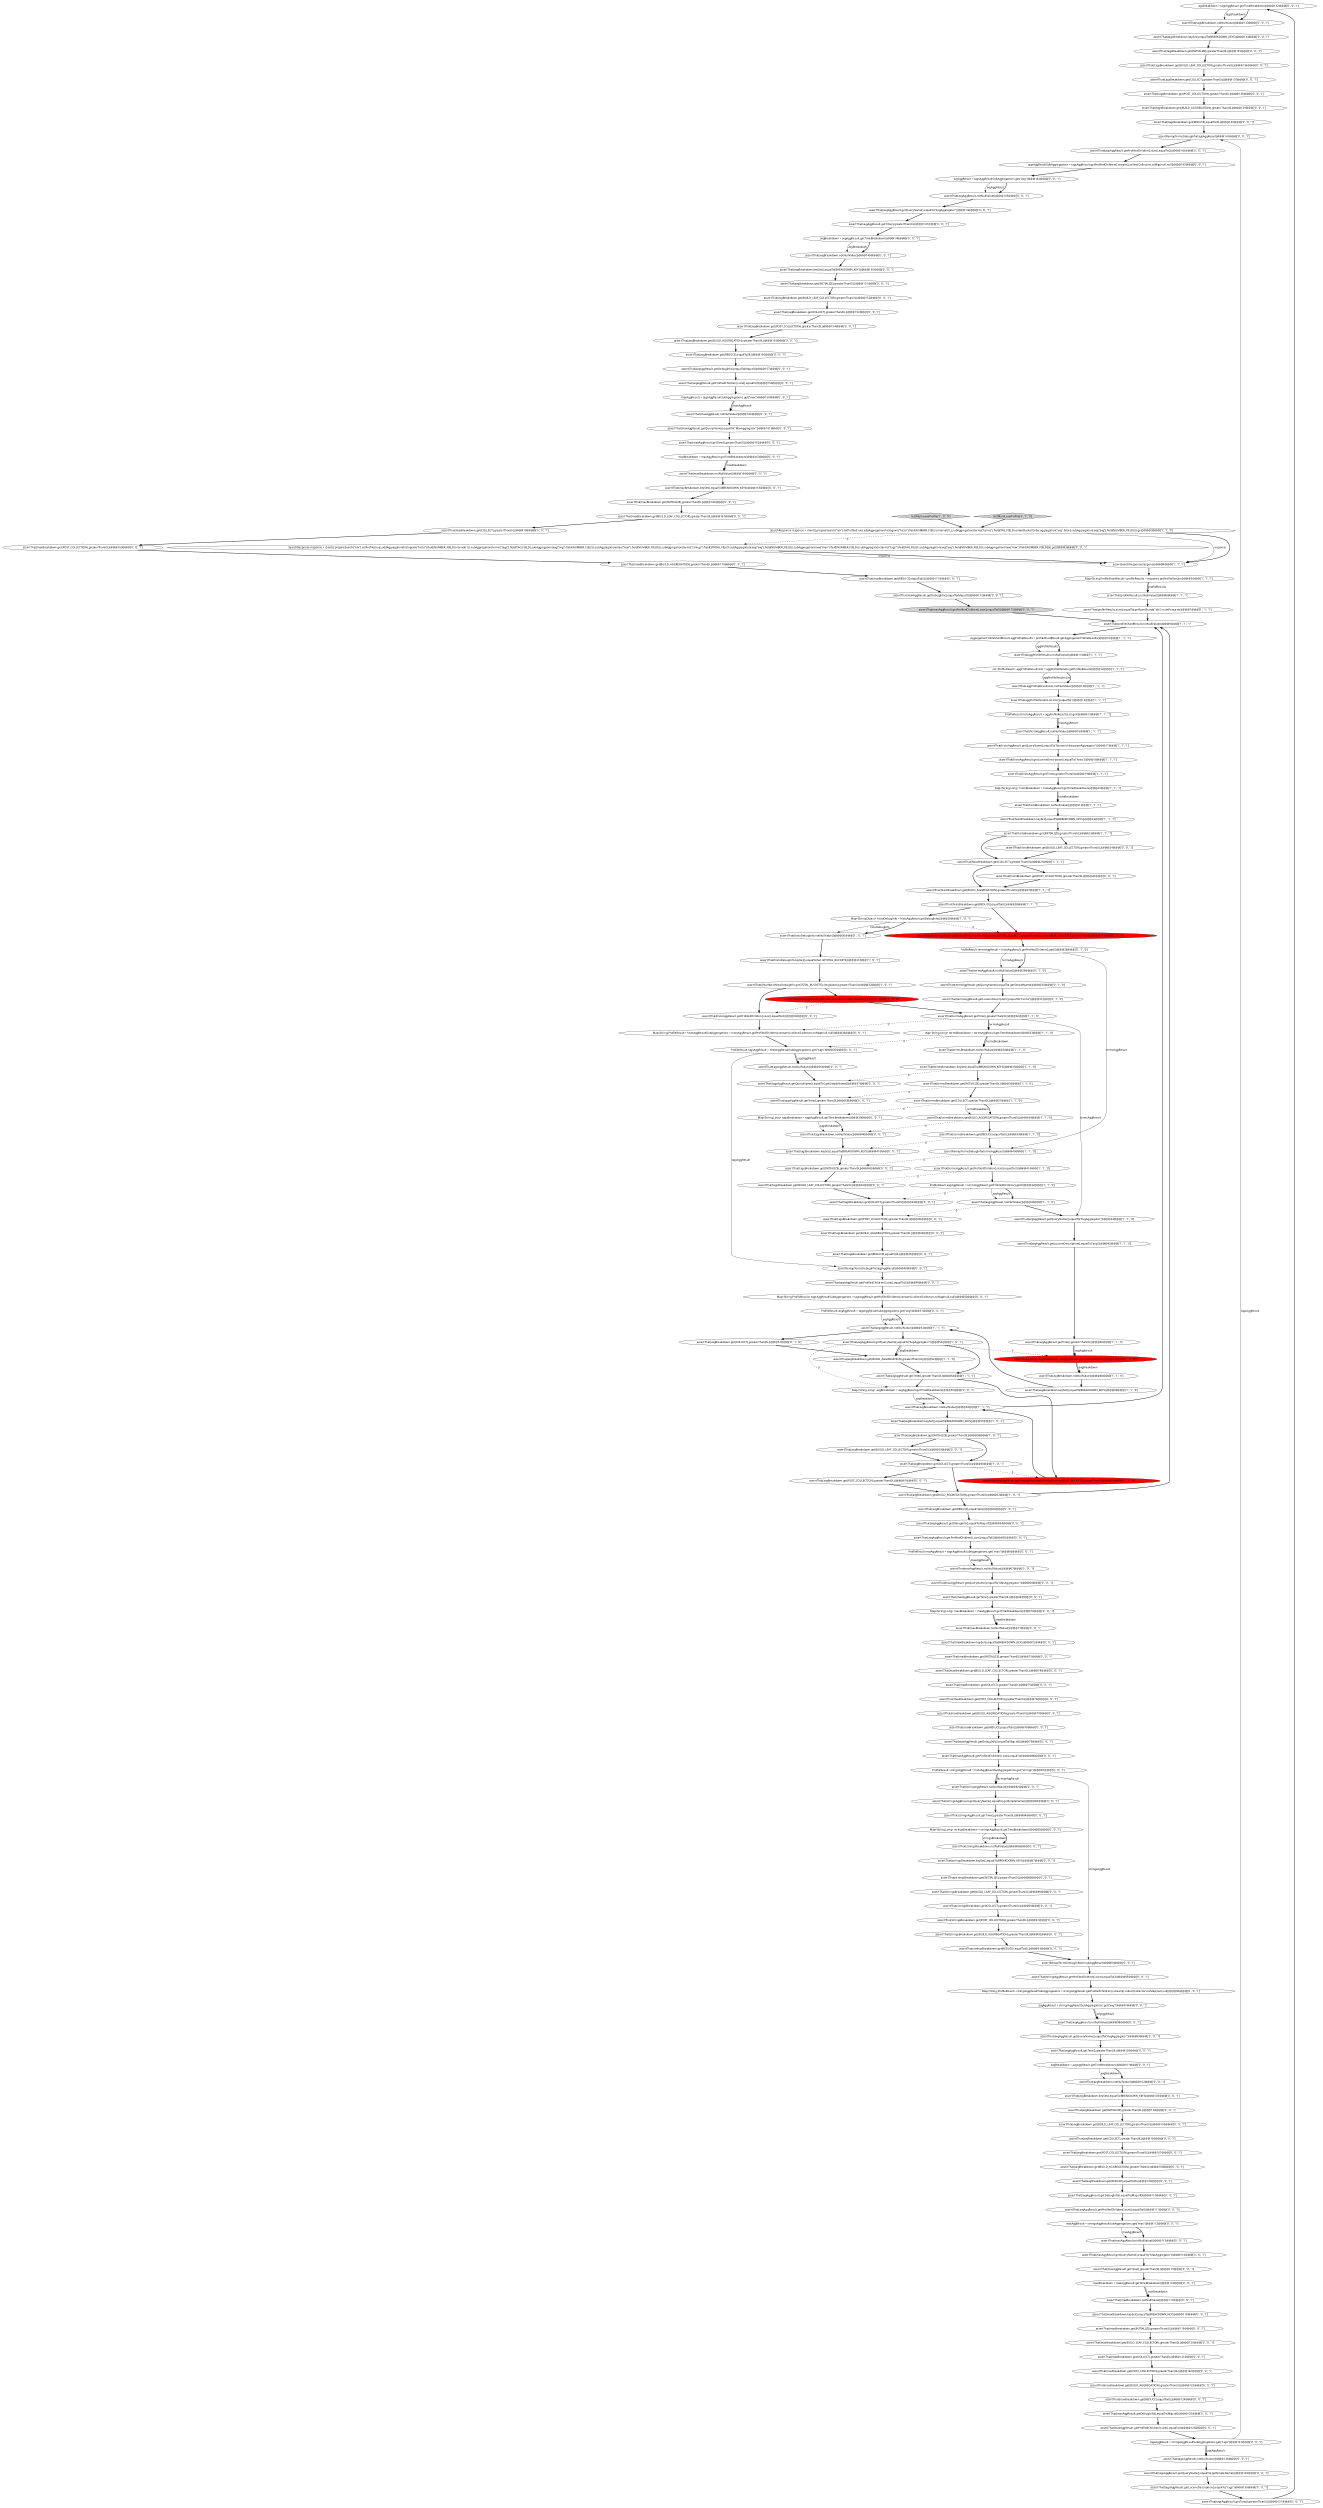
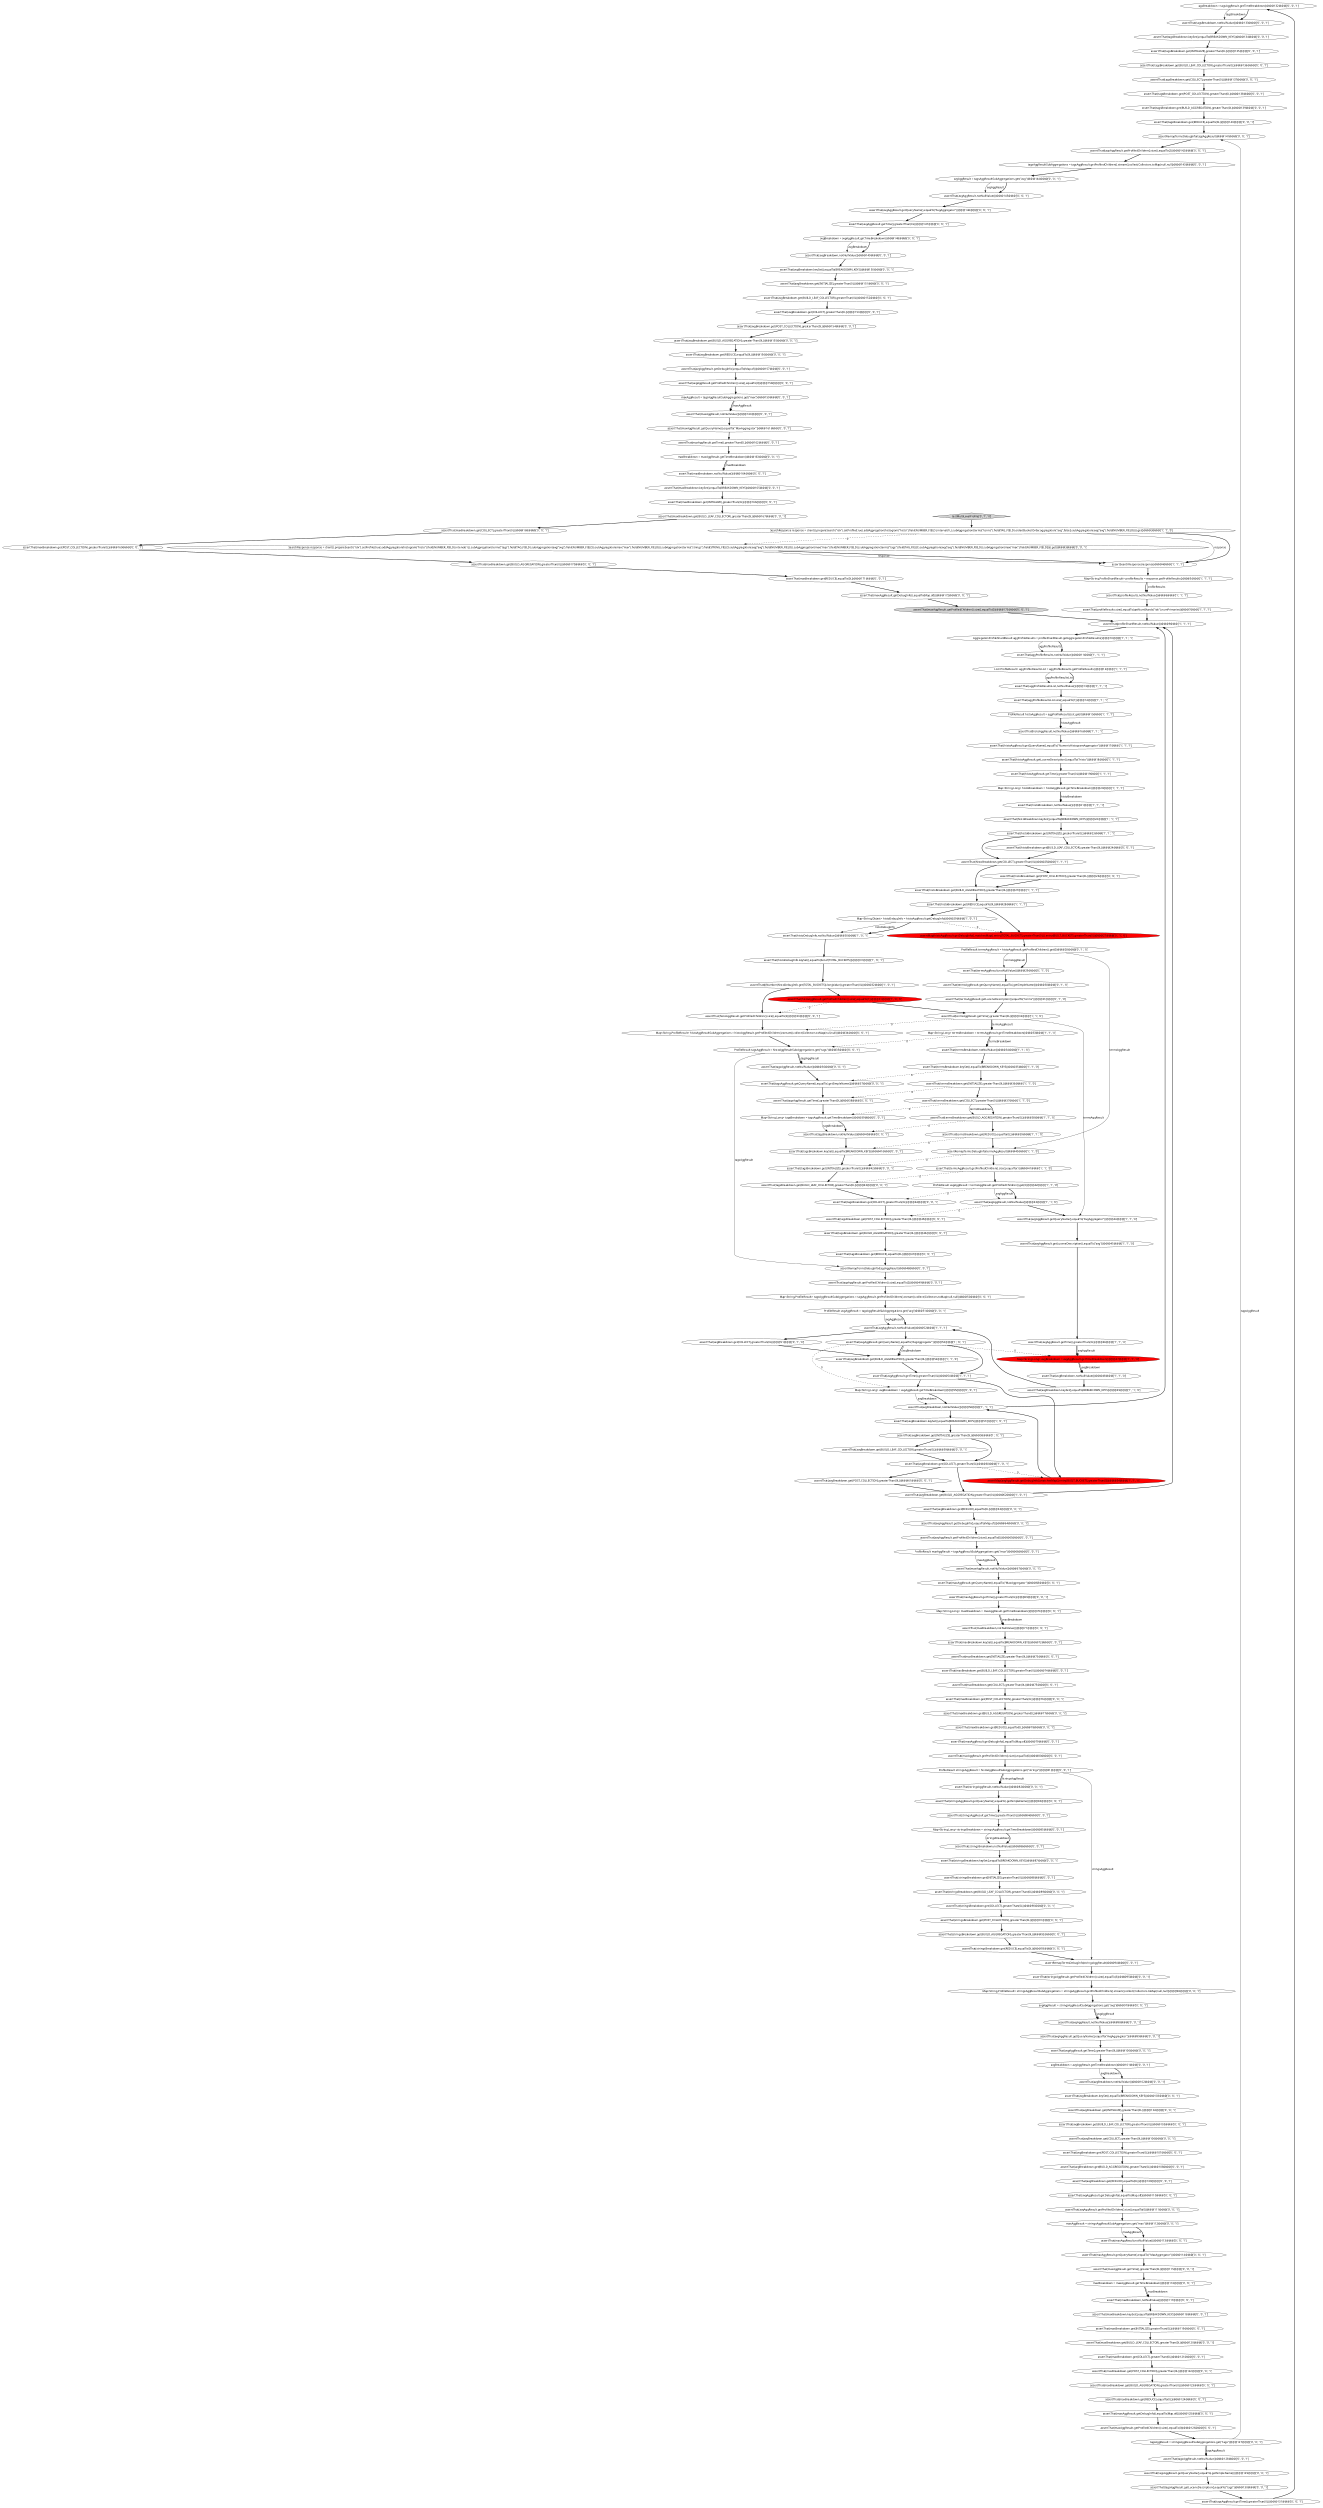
(931, 516) -> none
